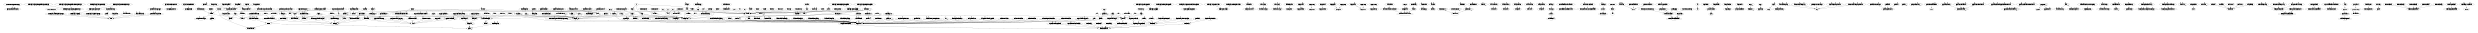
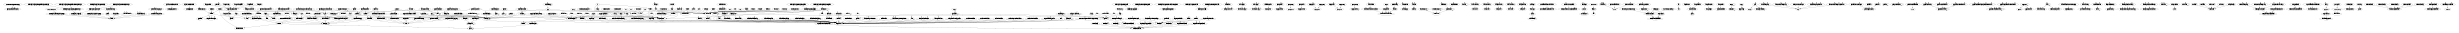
(748, 14) -> (708, 14)
none -> (1074, 14)
